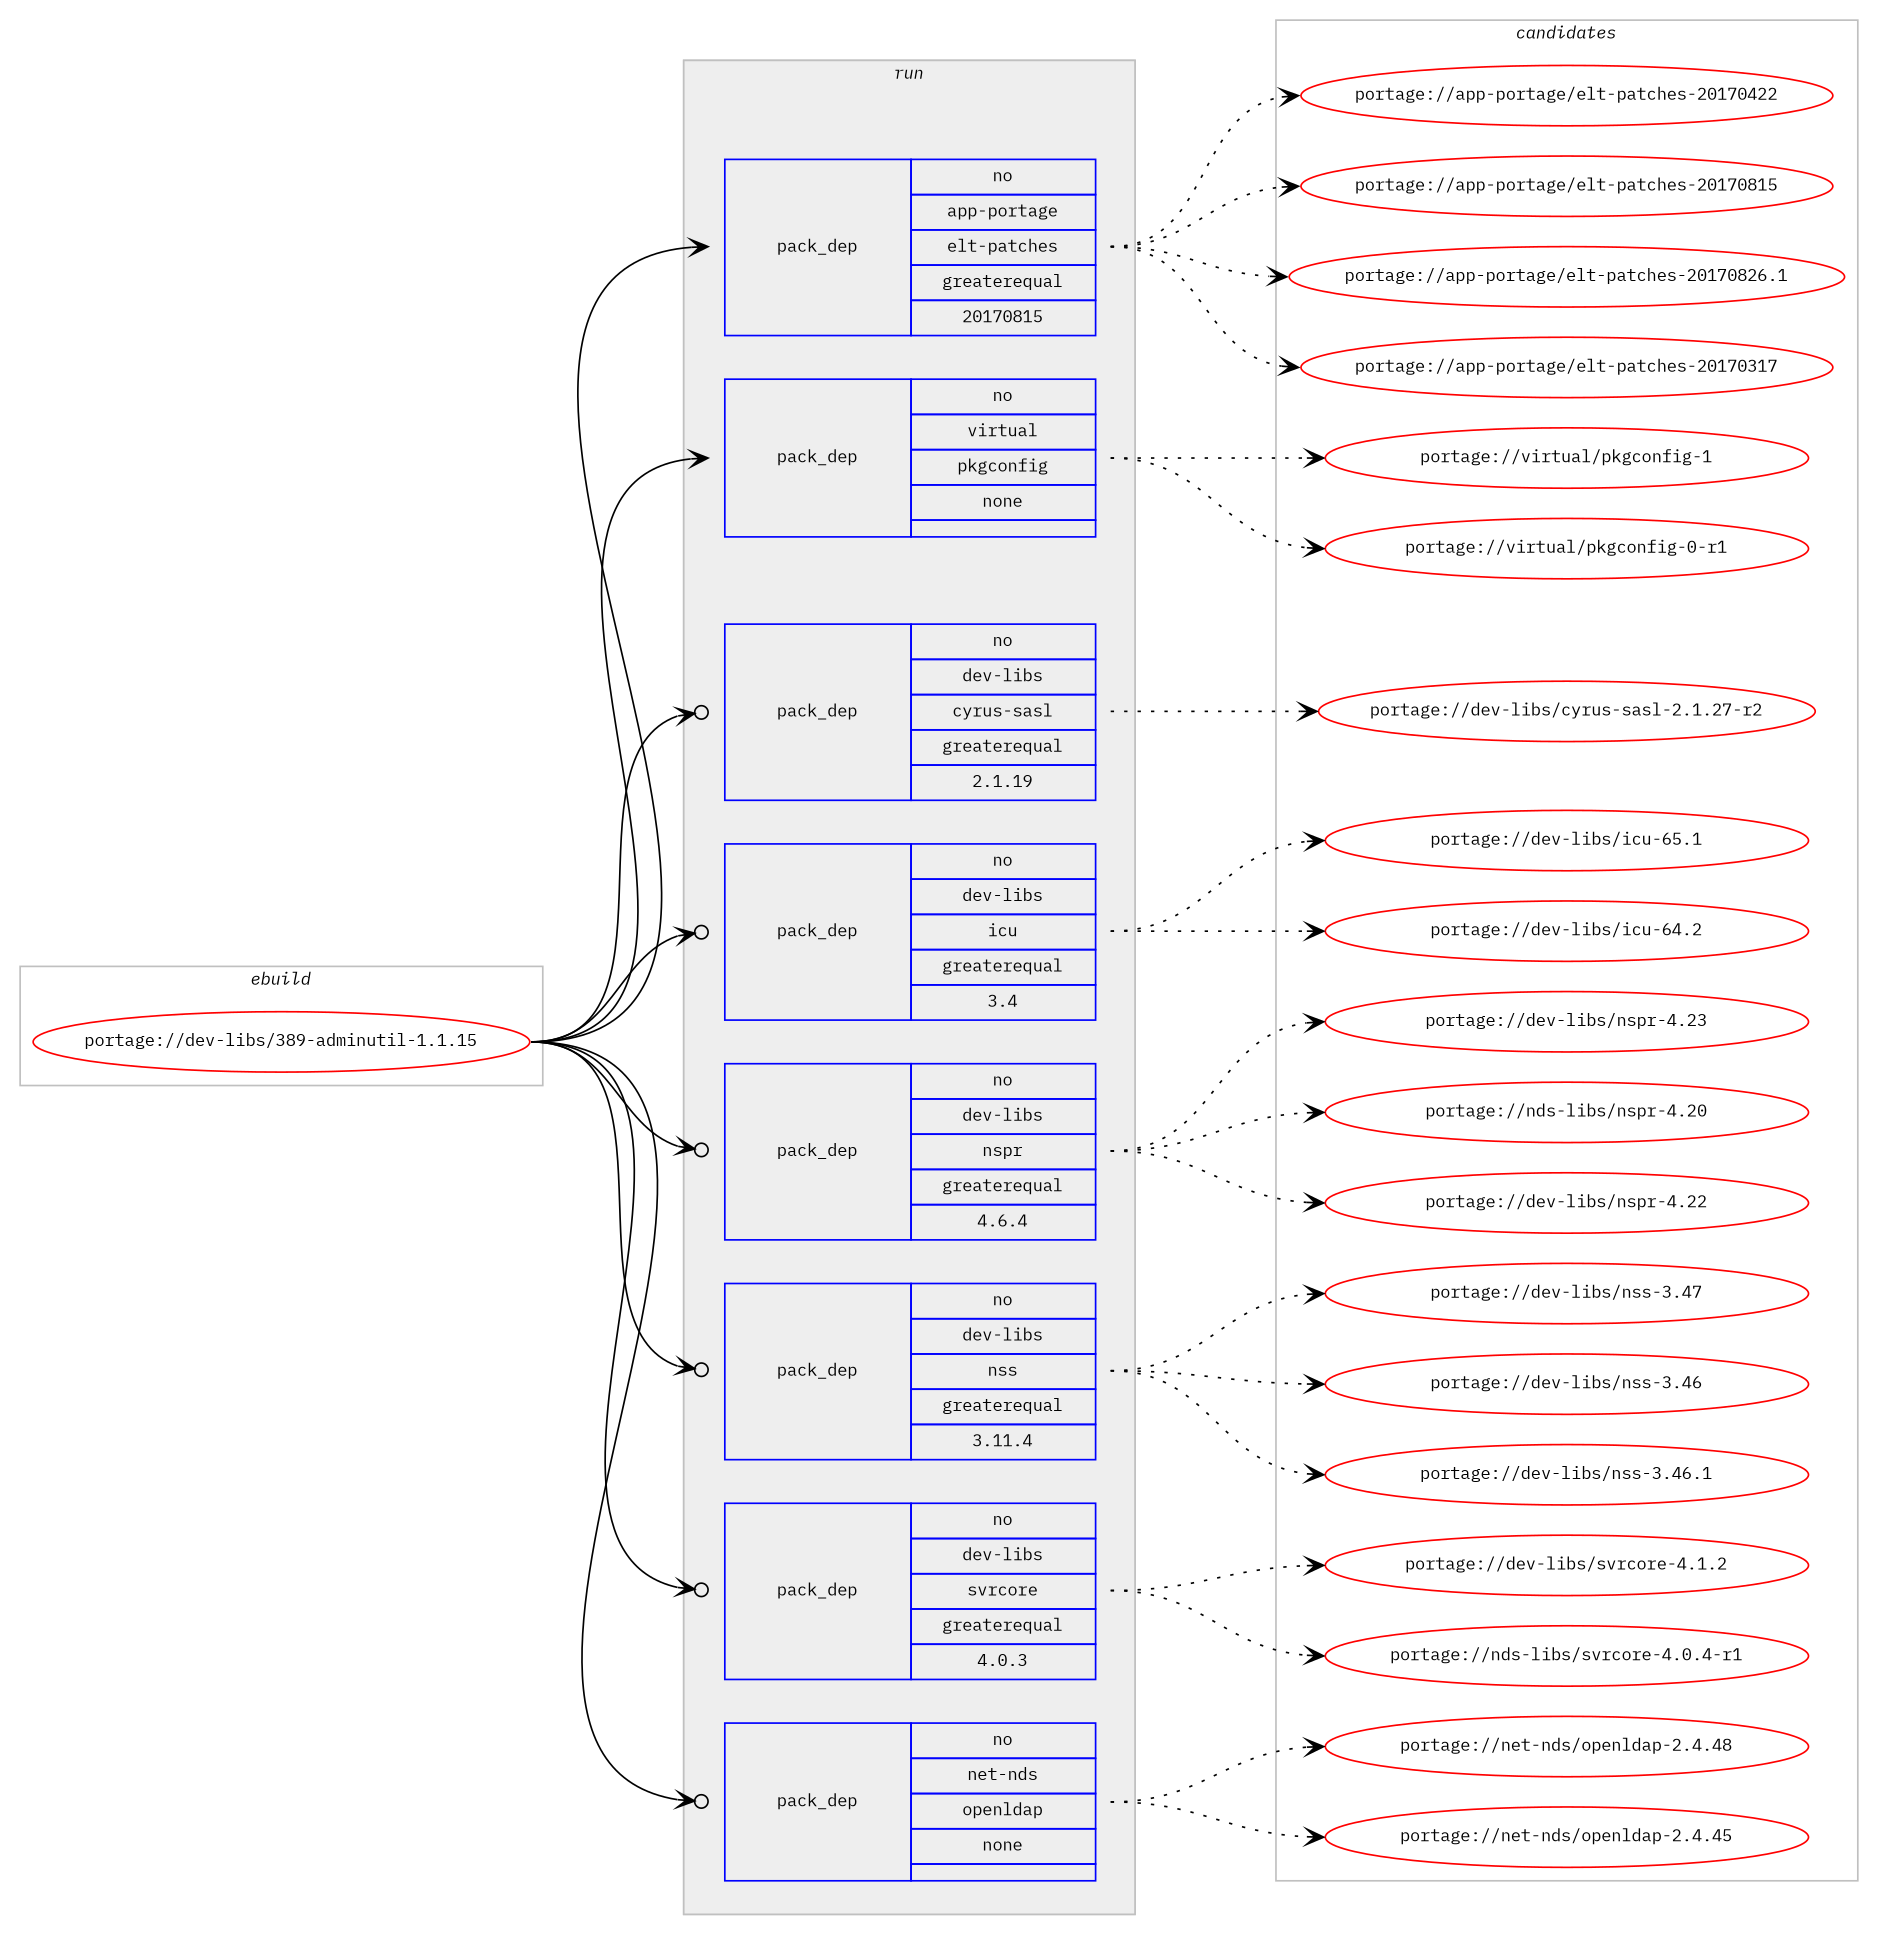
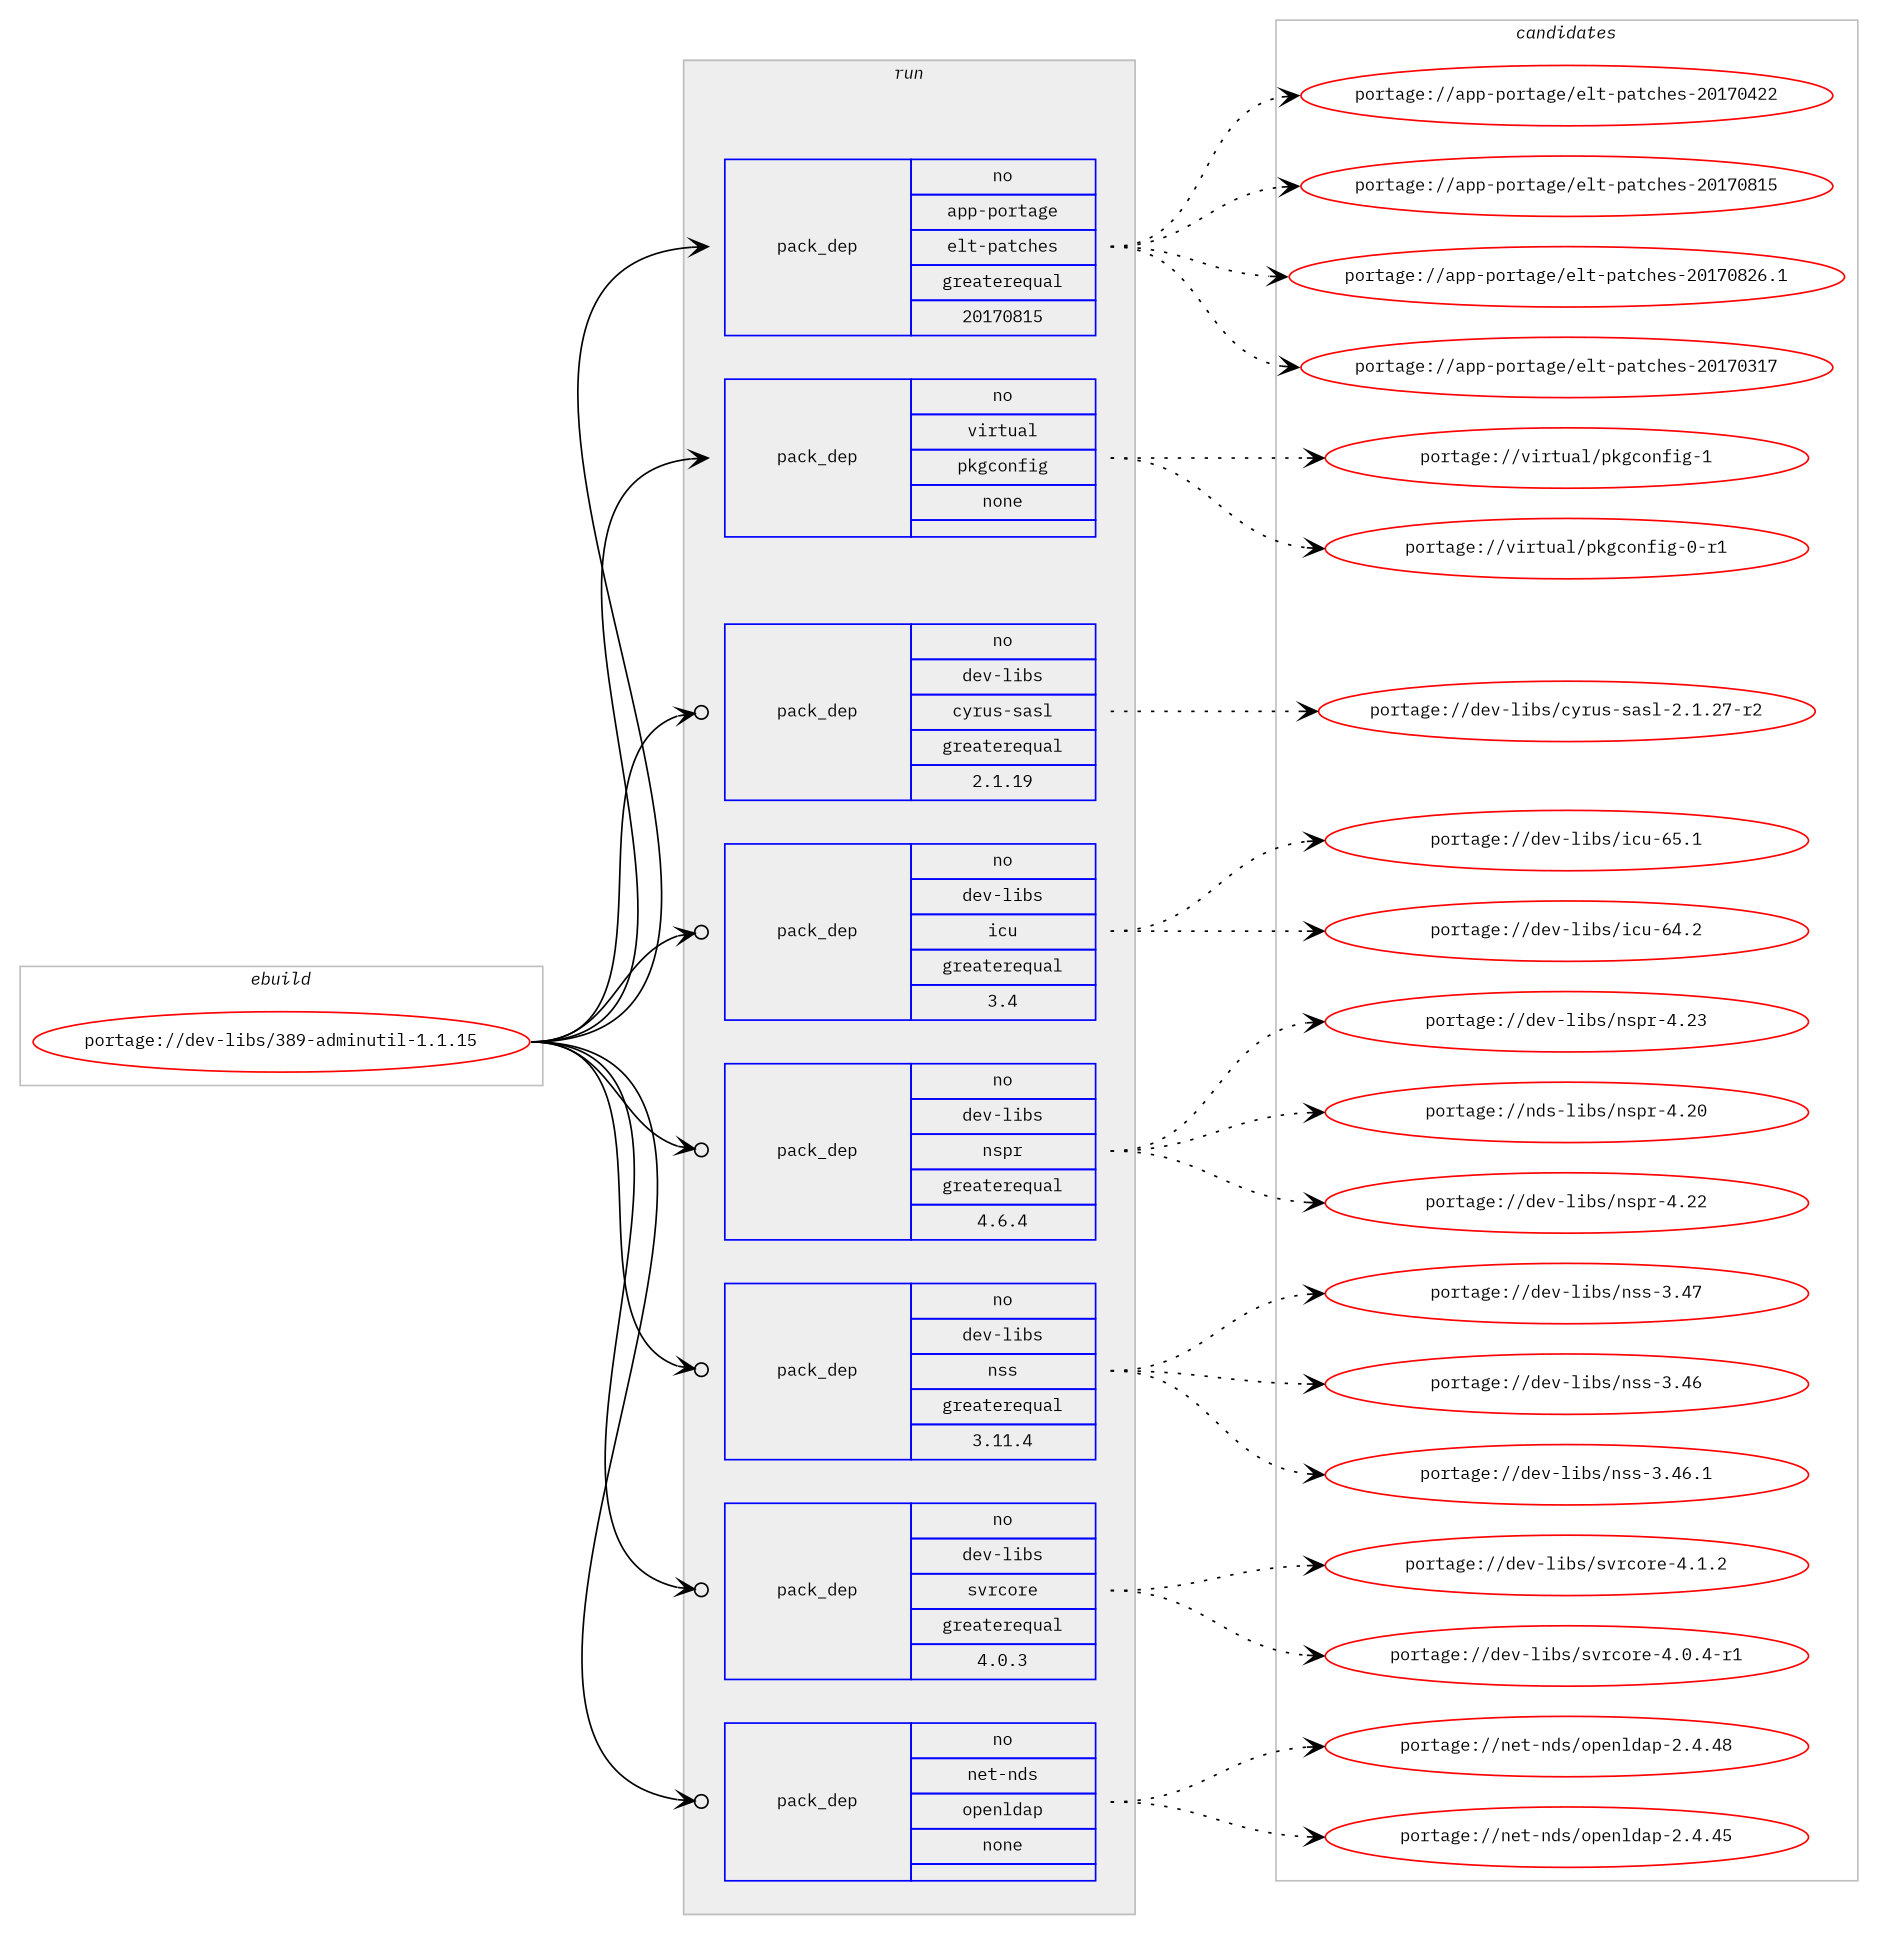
(1567, 1656) -> (1567, 1656)
